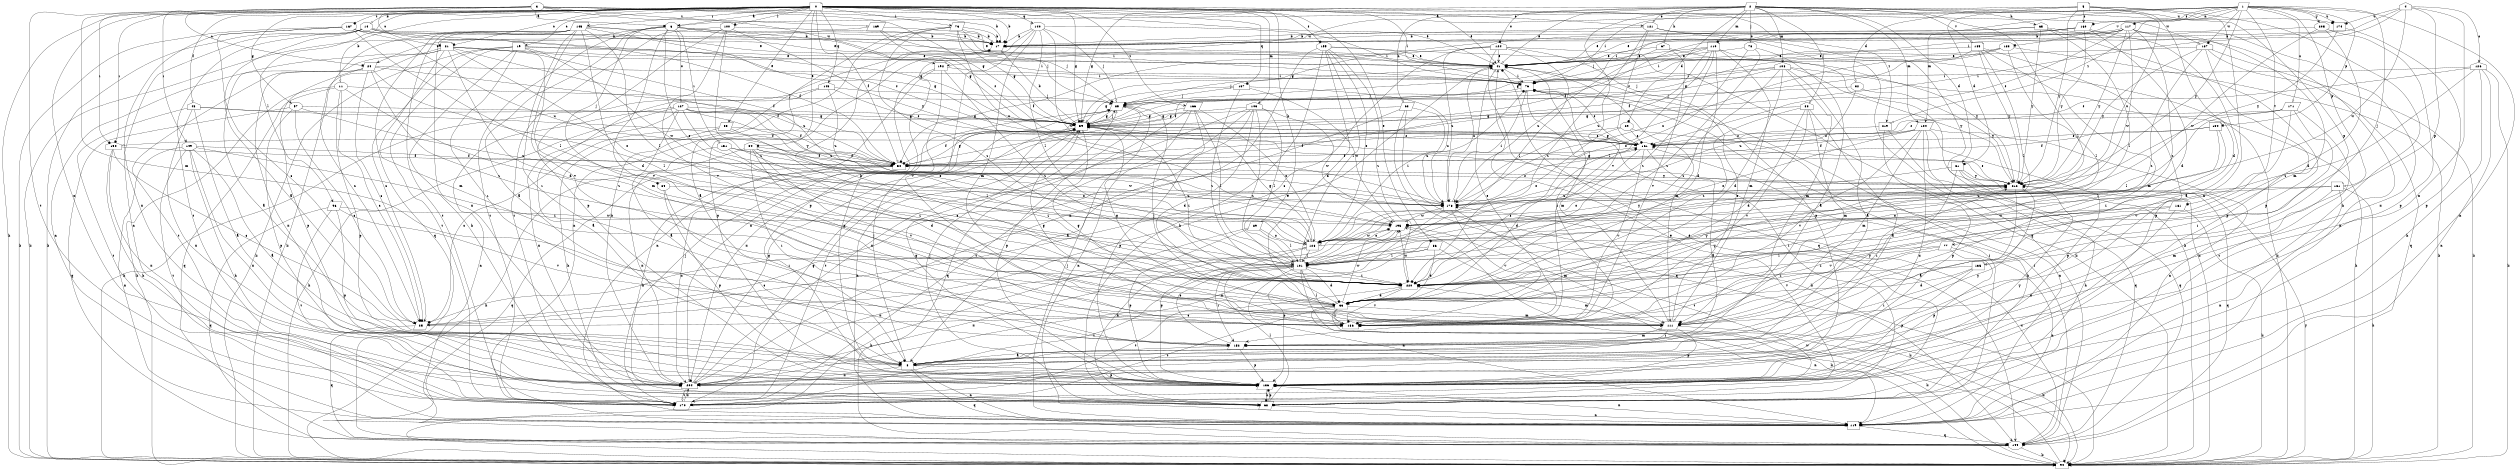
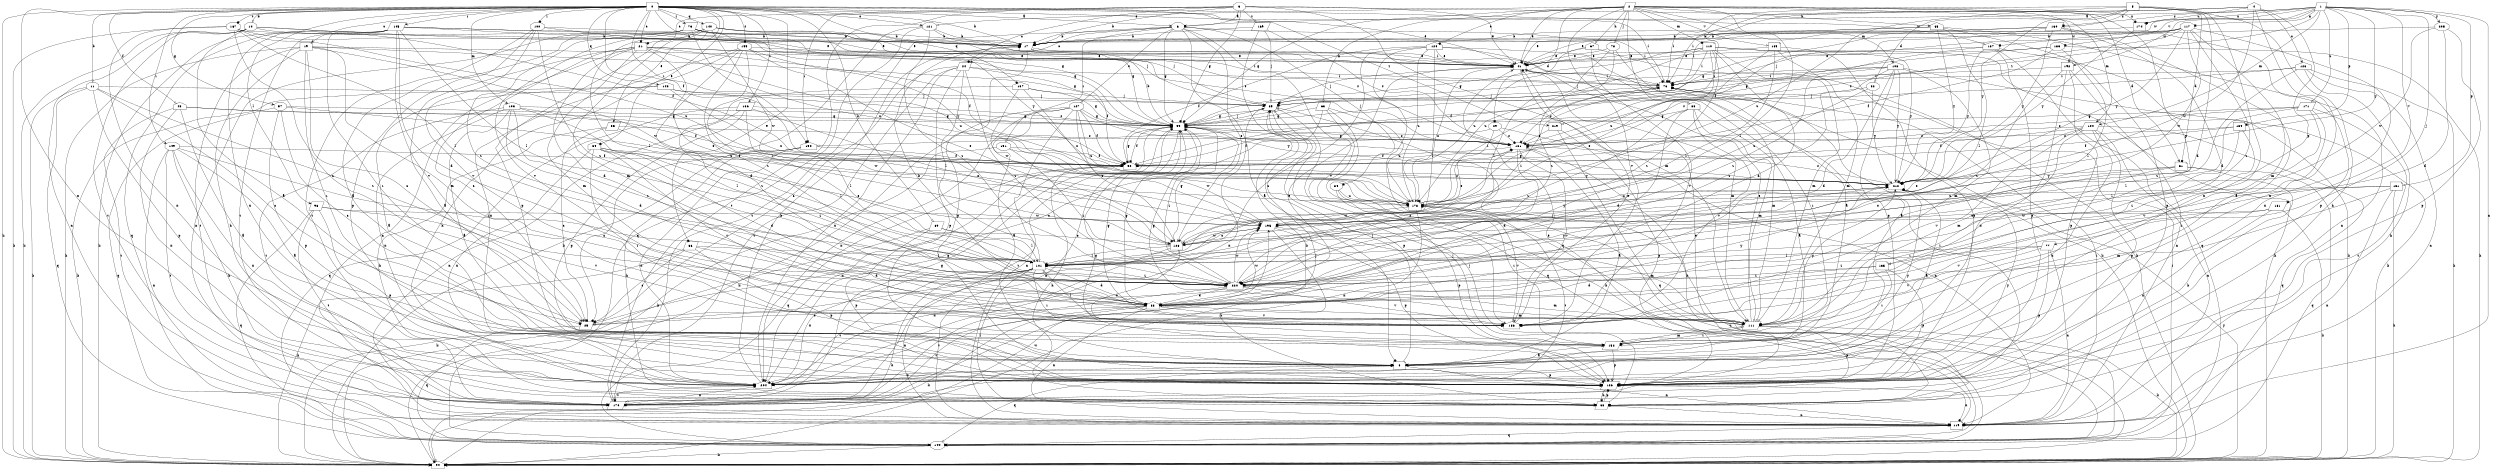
(2005, 110) -> (1879, 56)
